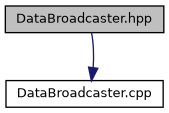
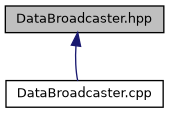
(93, 50) -> (76, 63)
